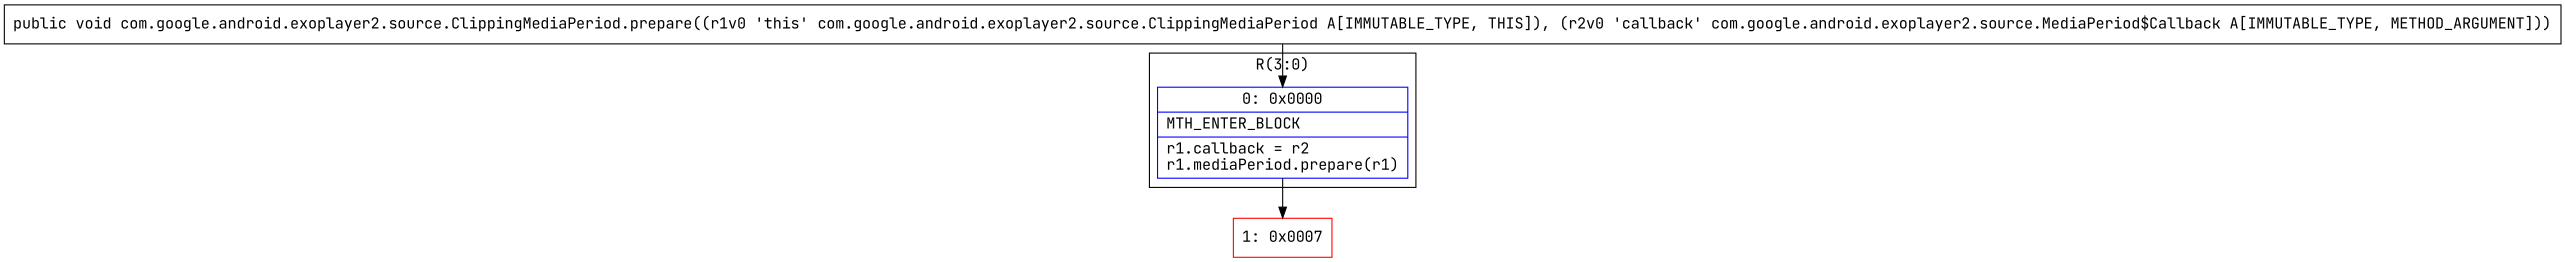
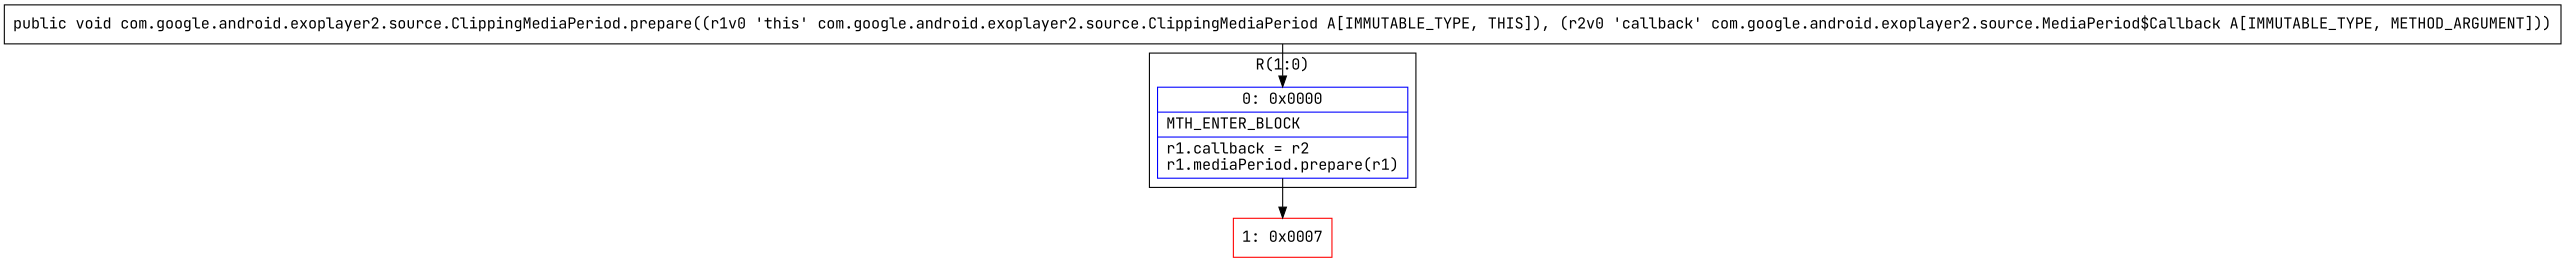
(1283, 66) -> (1283, 66)
